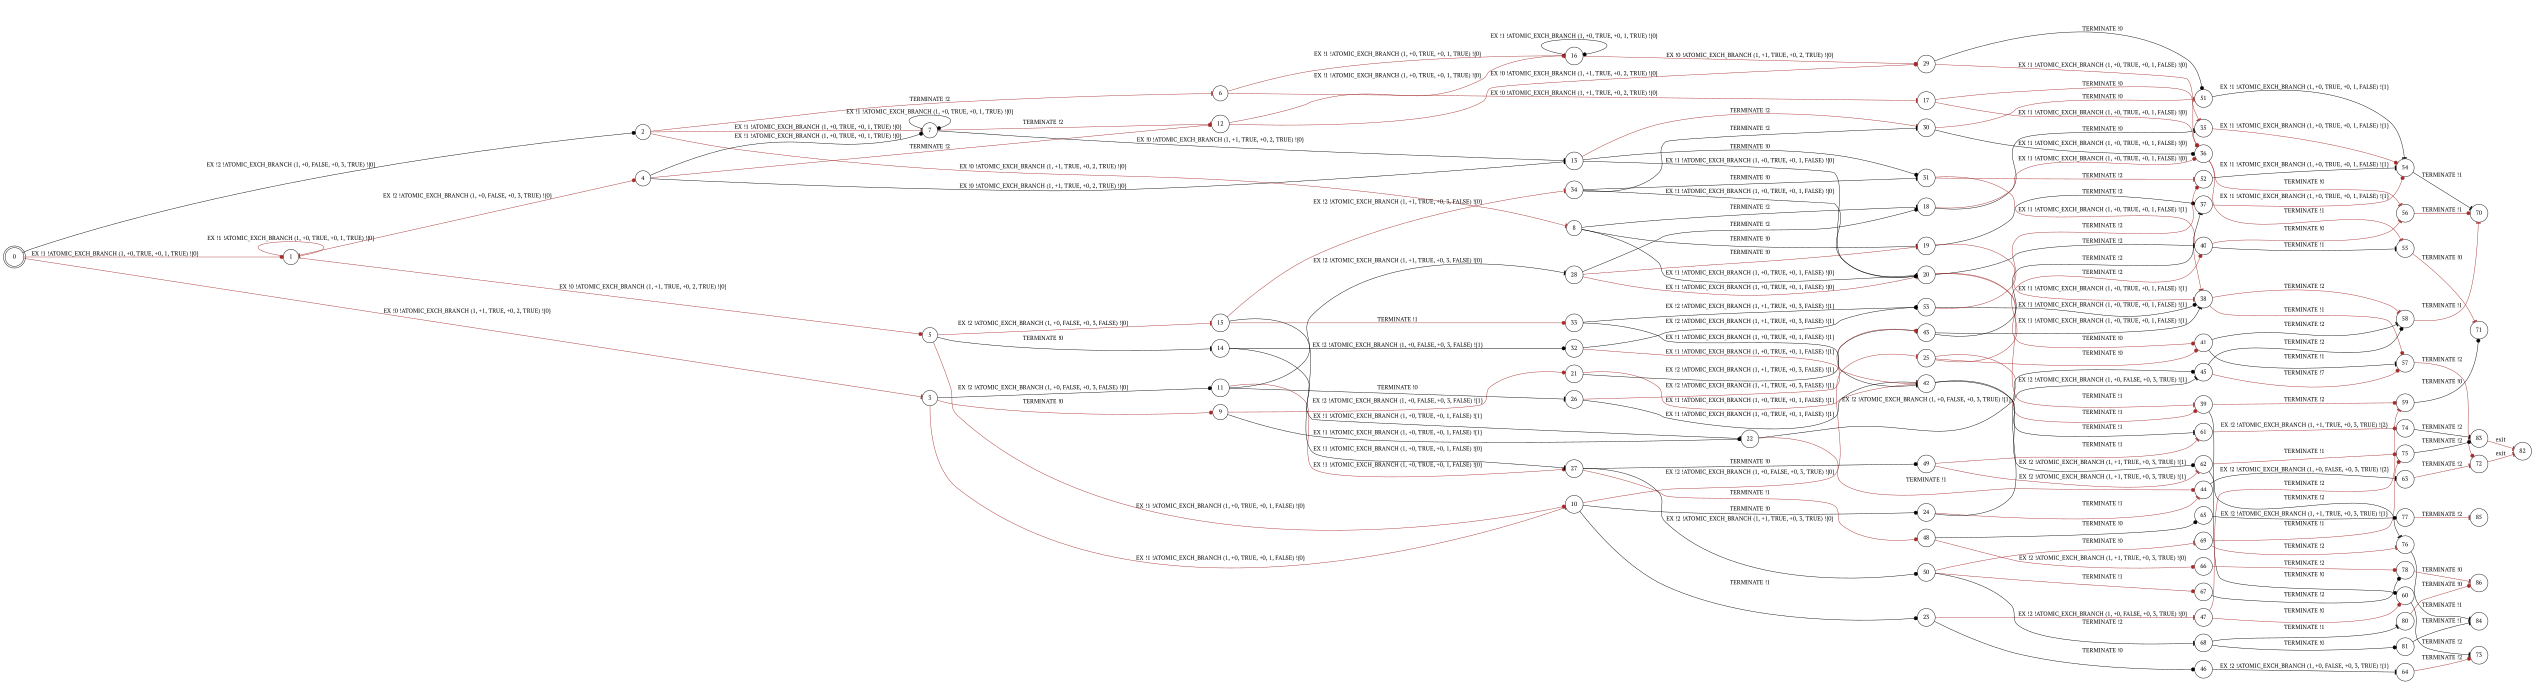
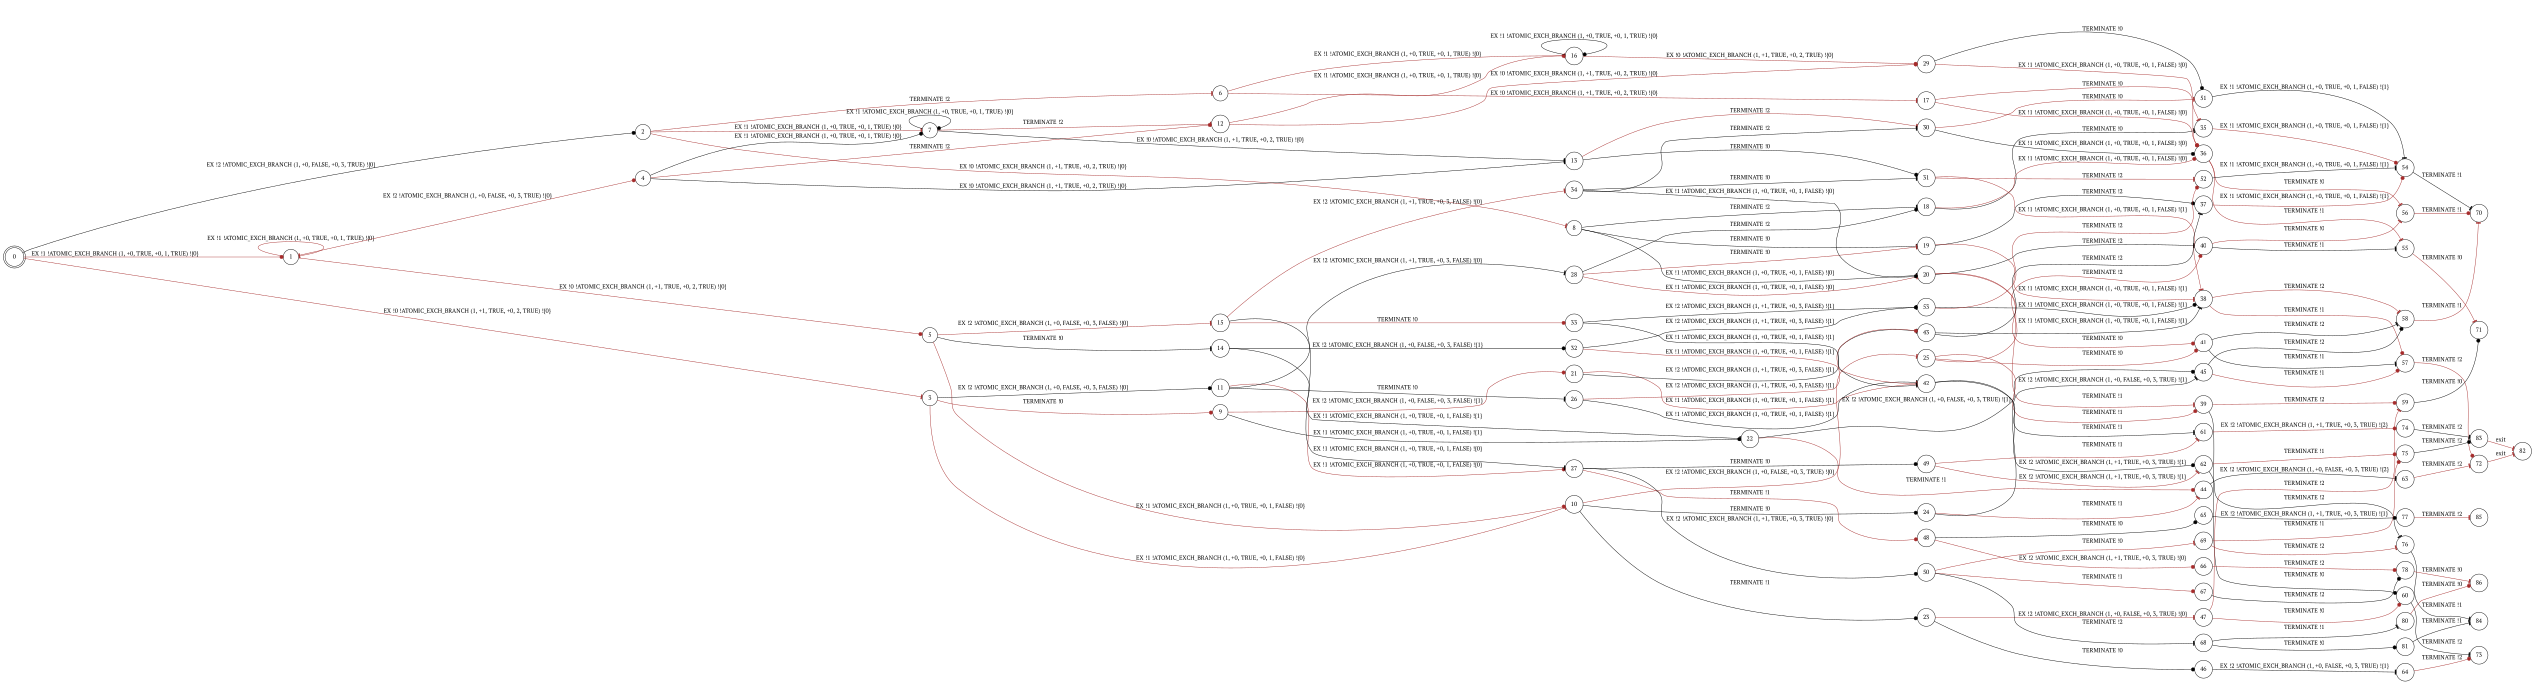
(1791, 169) -> none
(1398, 320) -> (1398, 320)
(2304, 373) -> (2304, 373)
